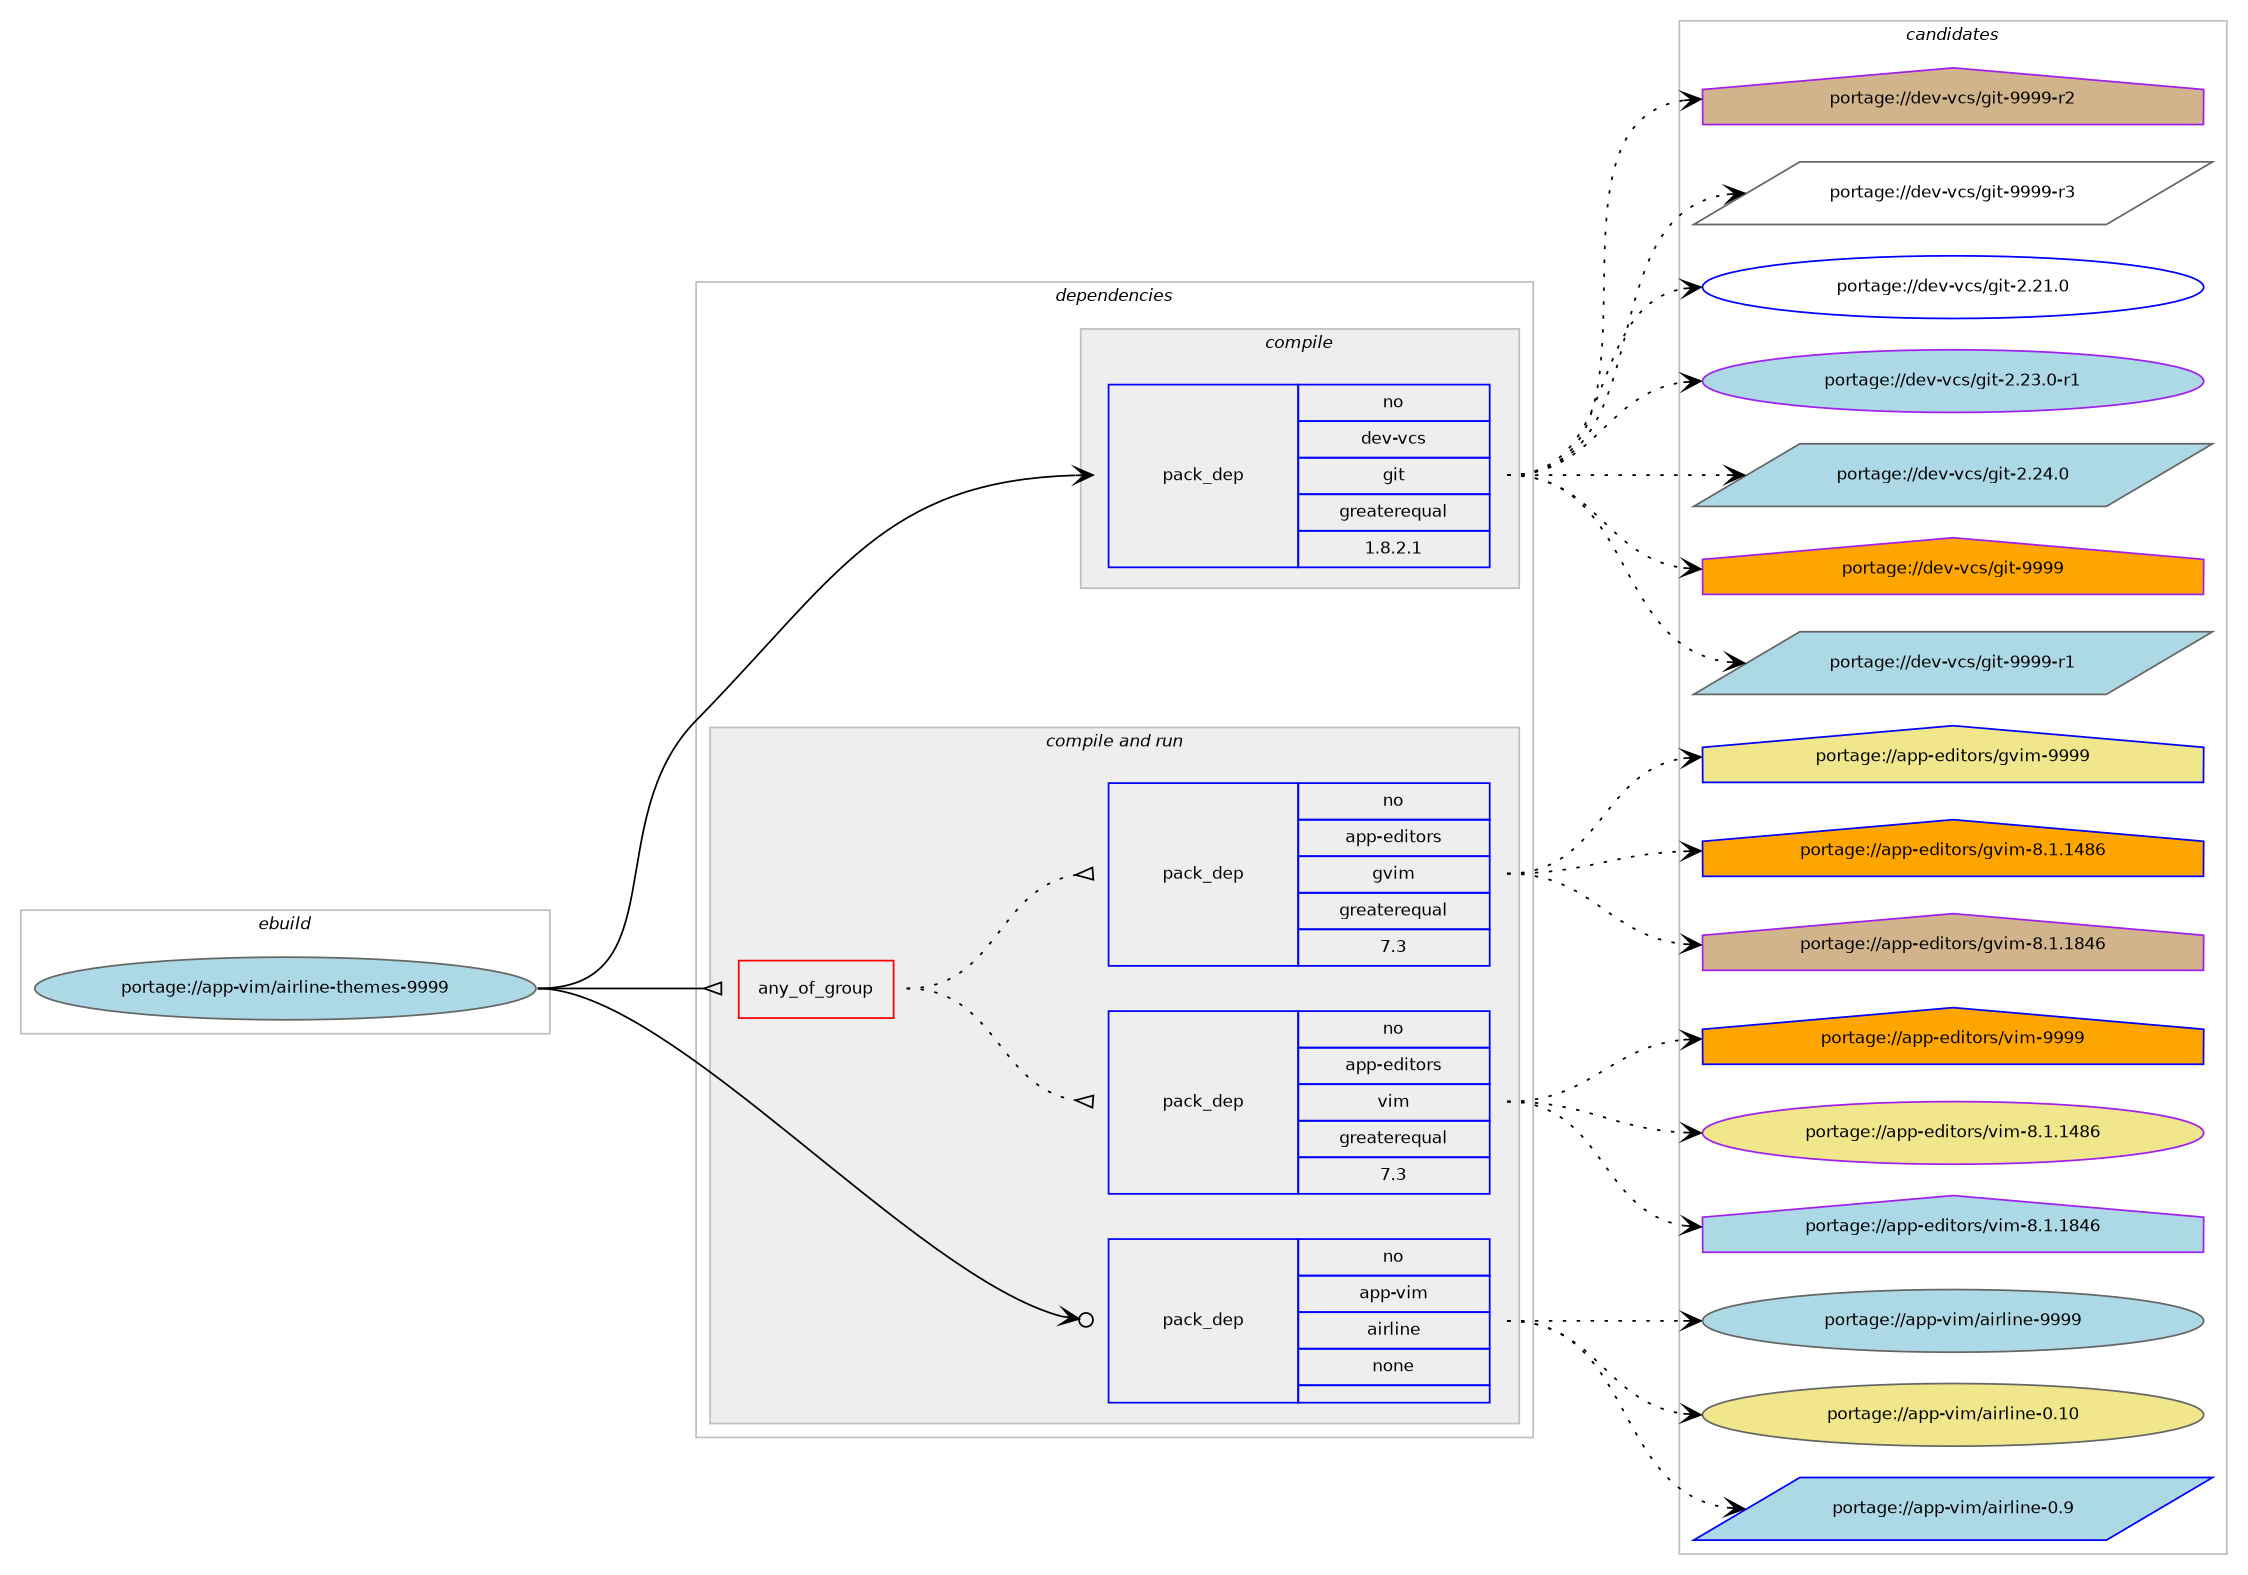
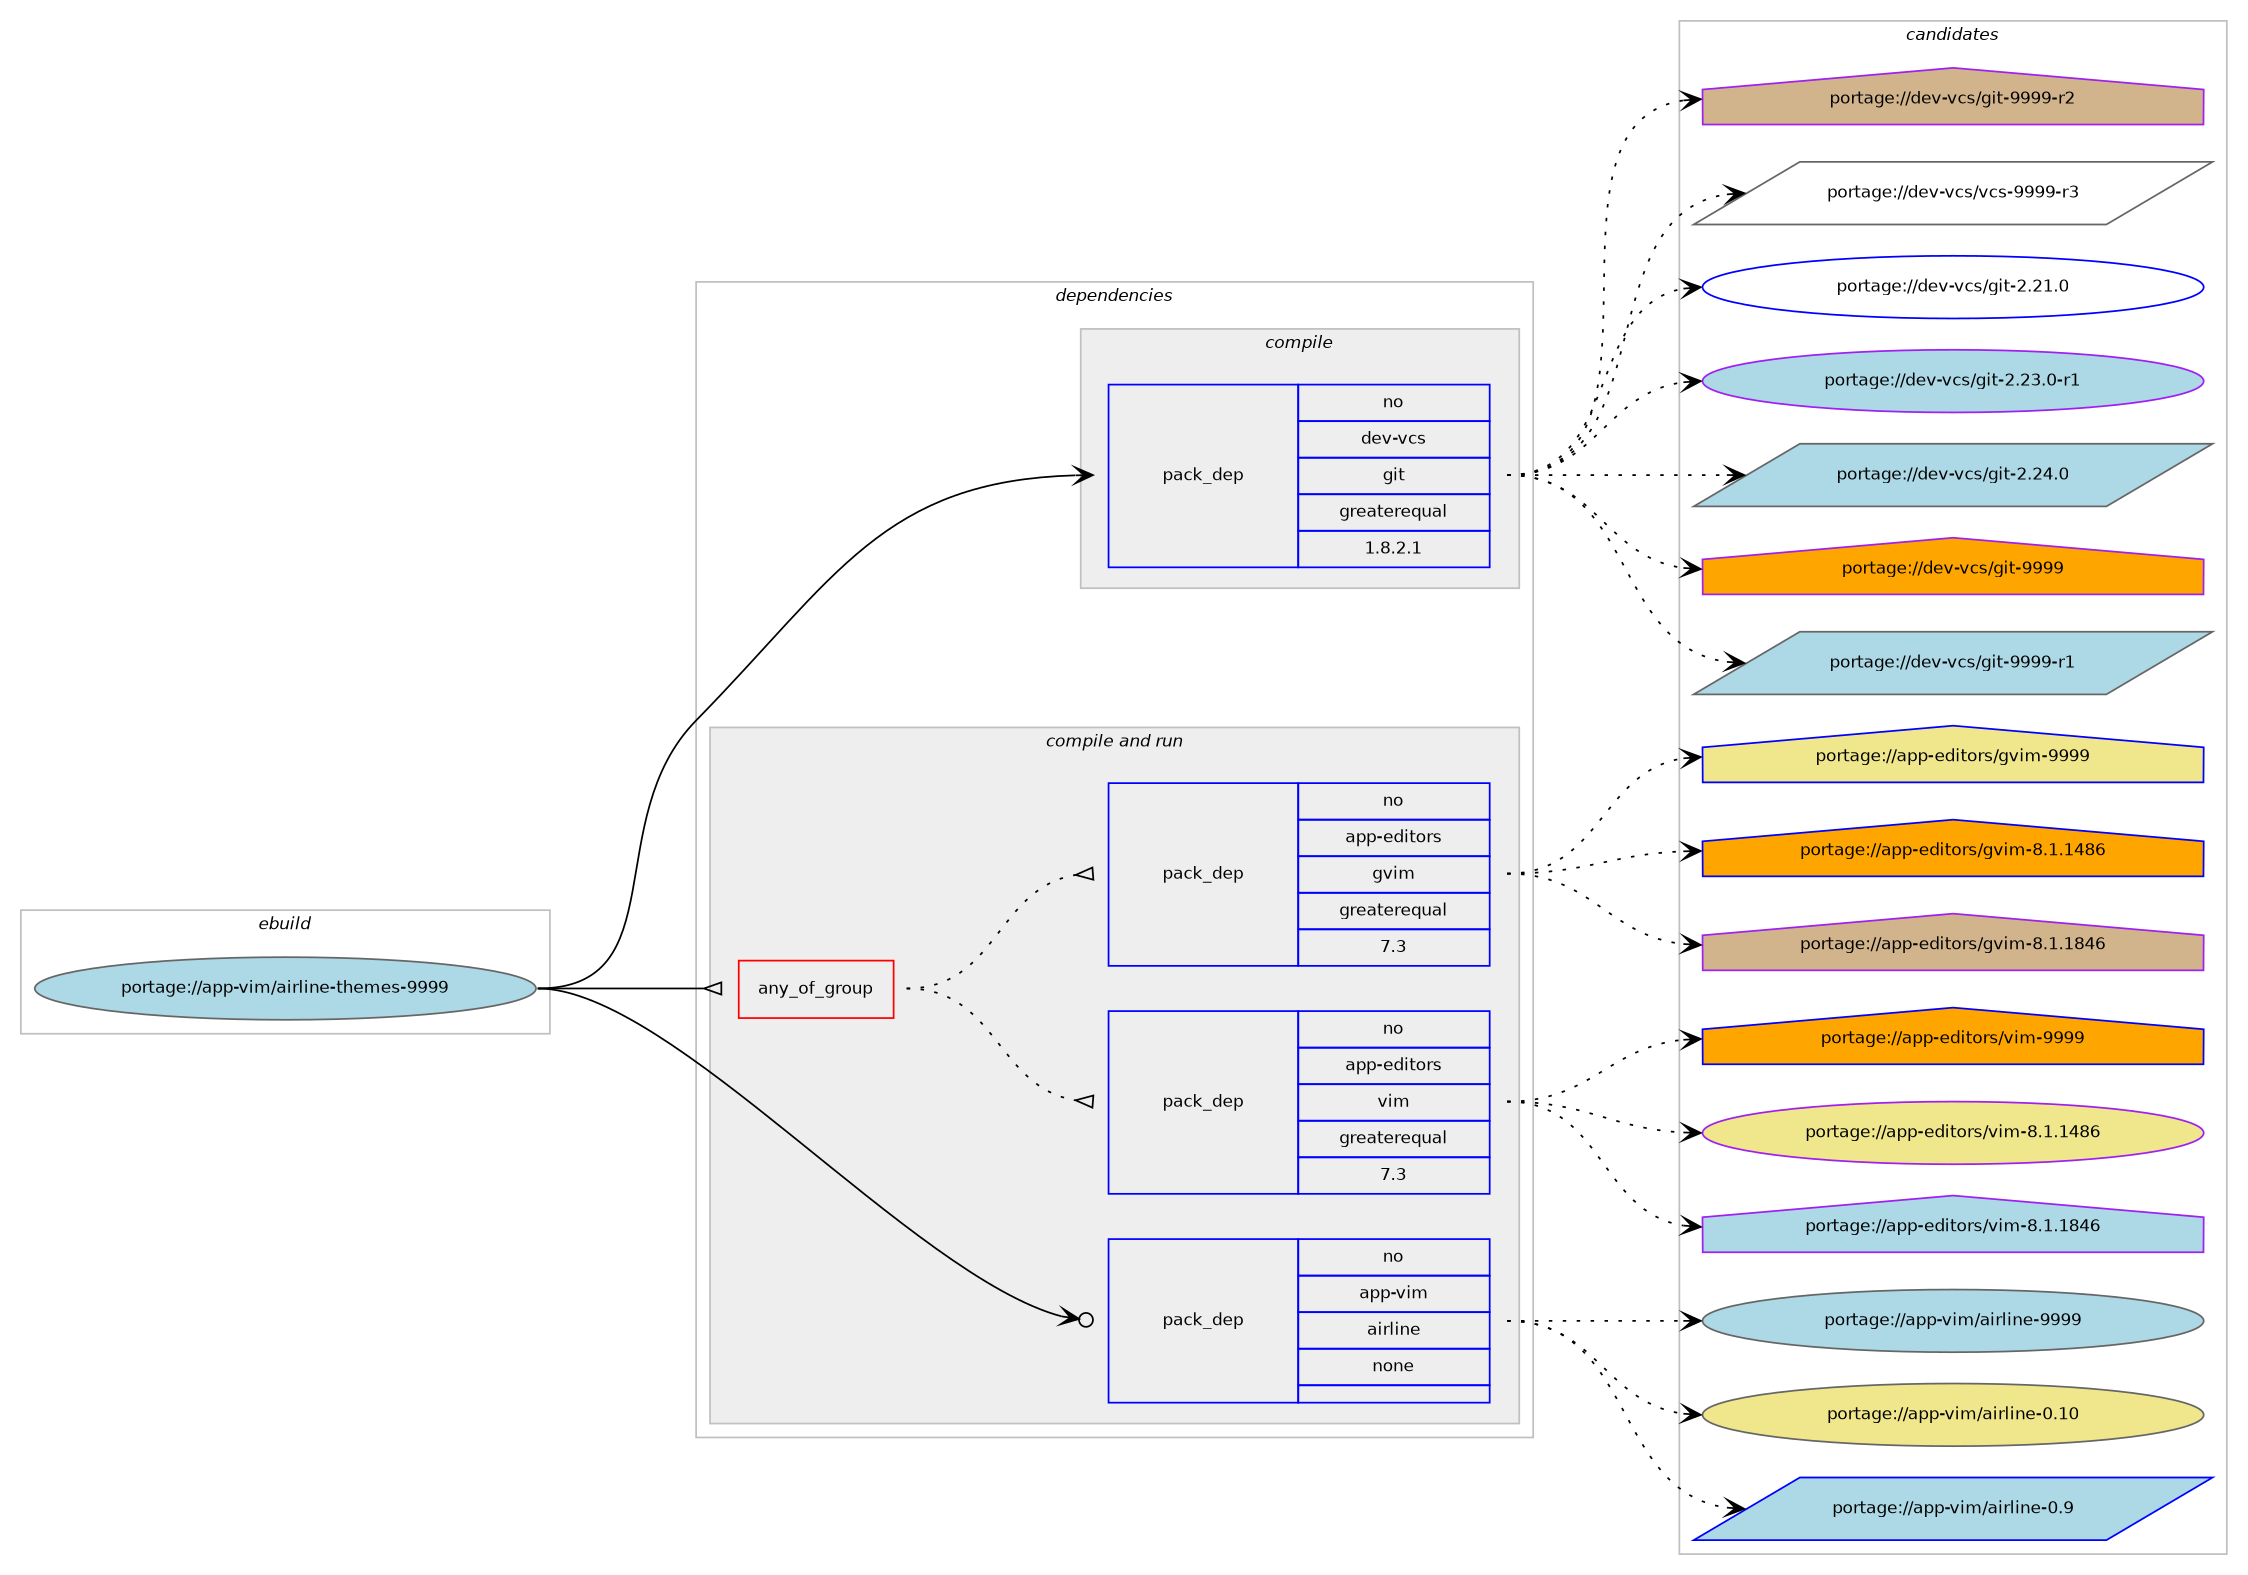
(1953, 193) -> (1953, 193)
